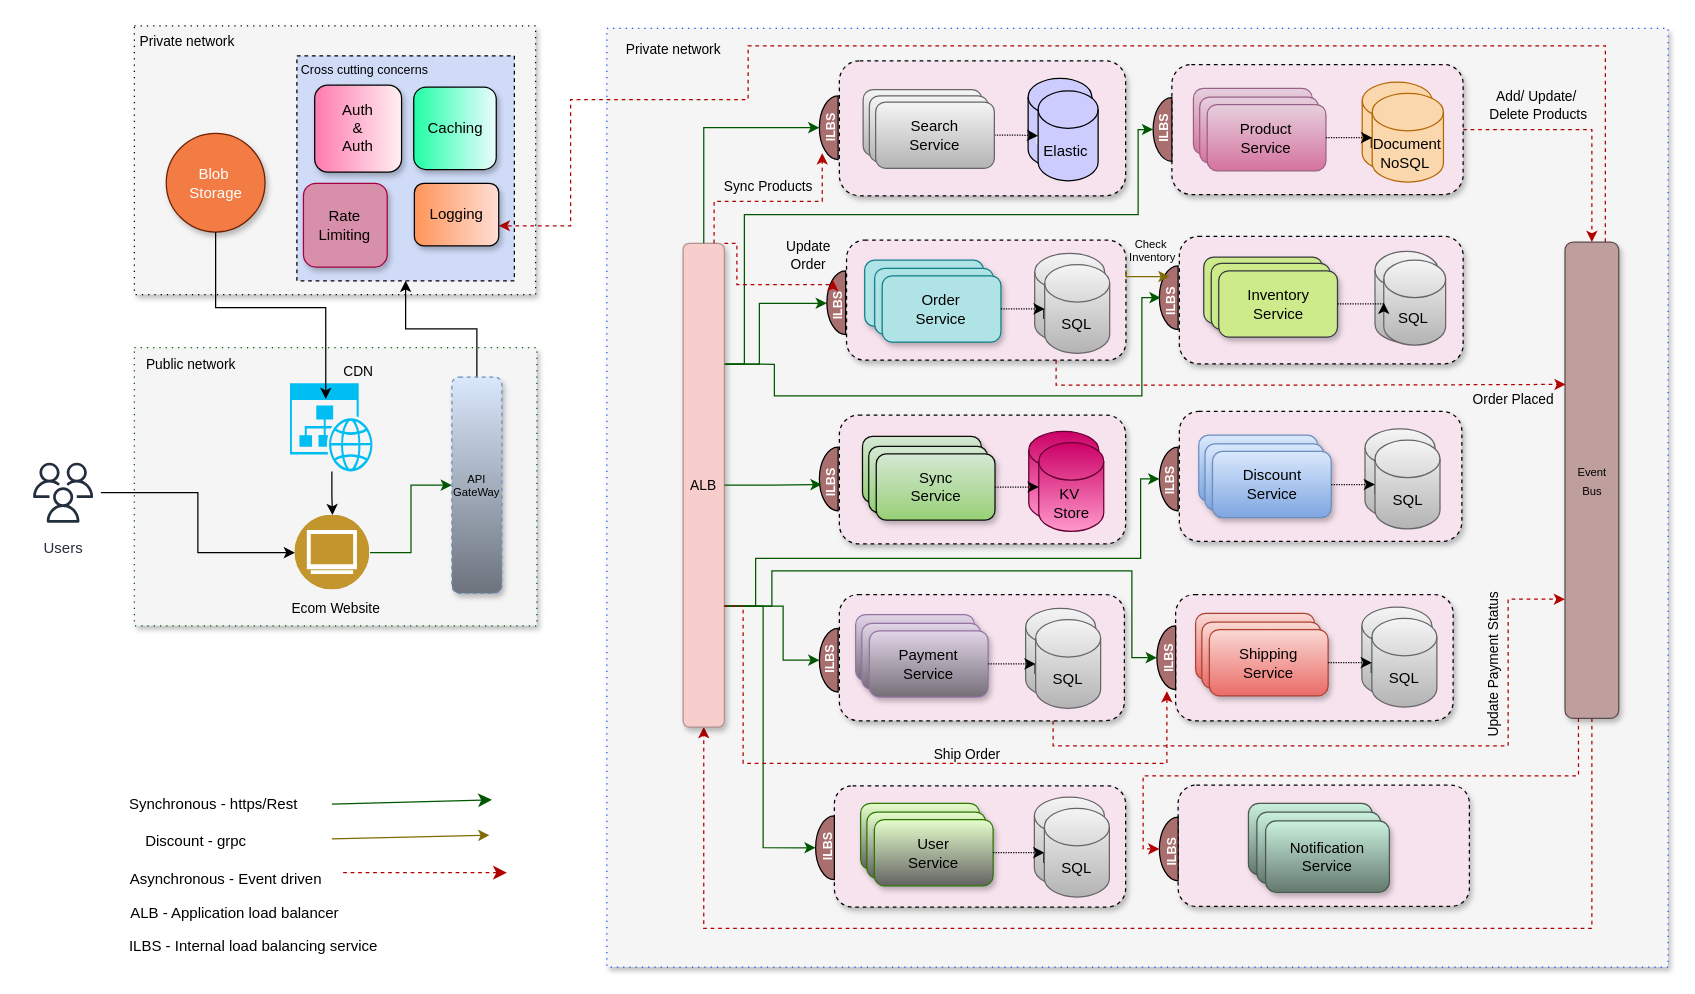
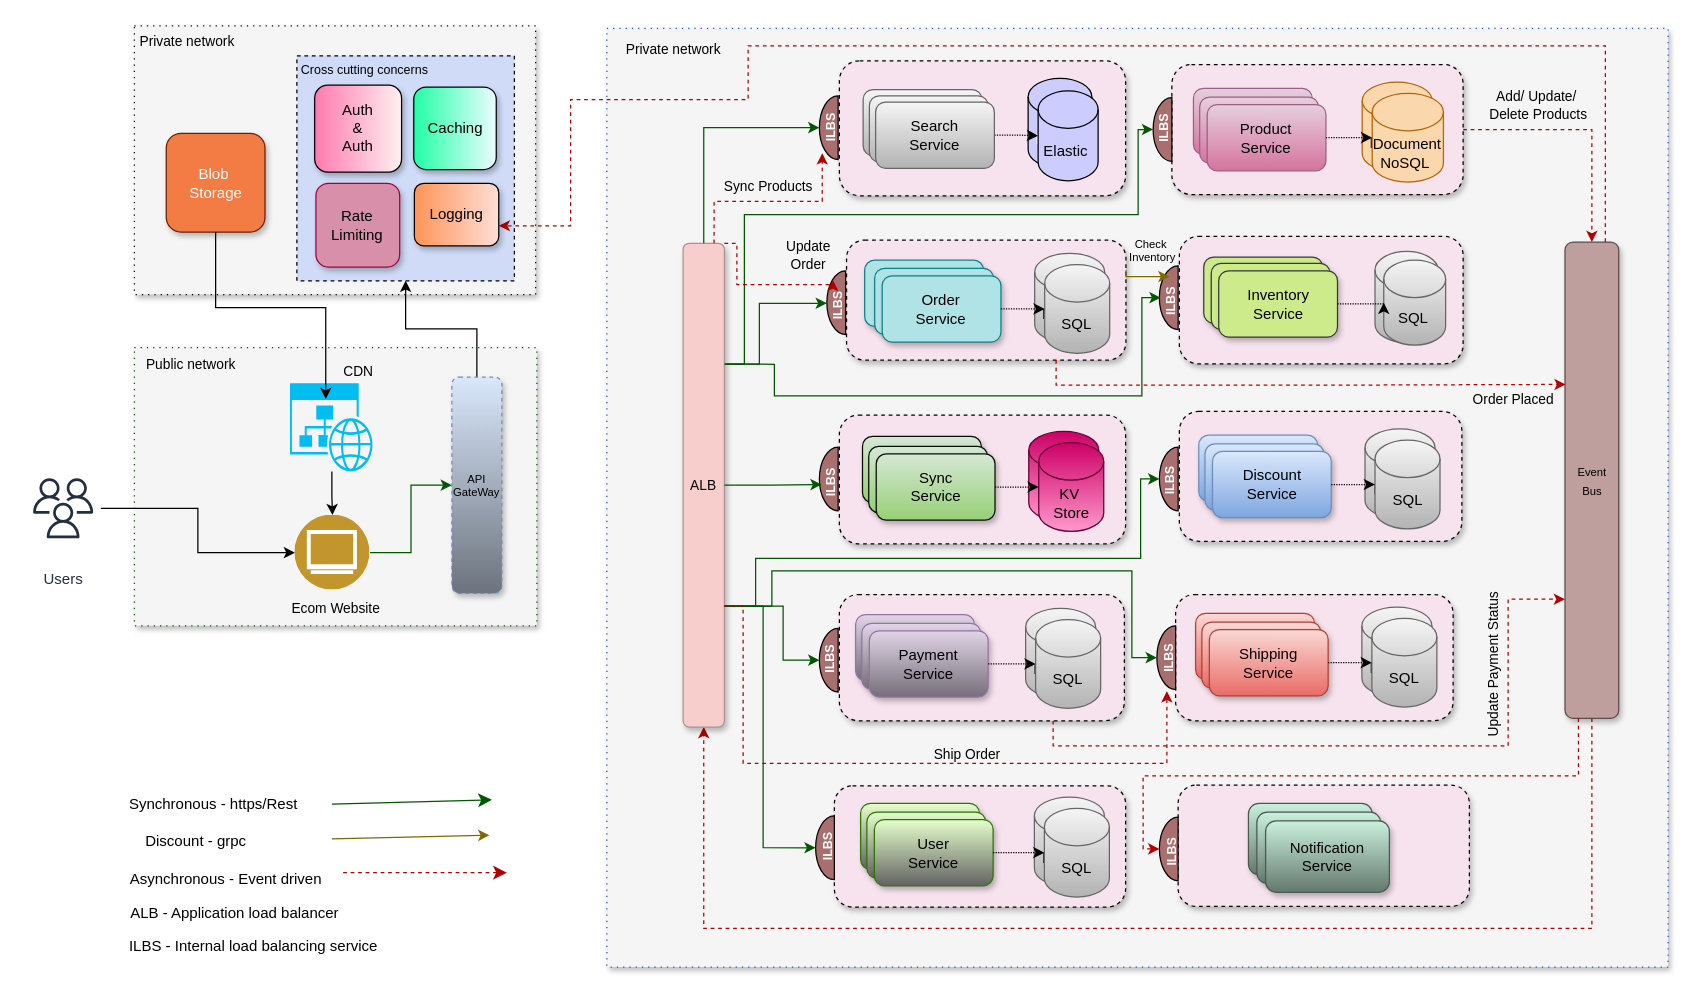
(216, 183) -> (216, 183)
(345, 225) -> (358, 225)
(63, 493) -> (63, 508)
